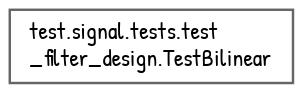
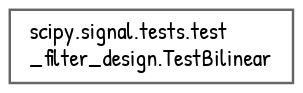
(151, 46) -> (151, 46)
